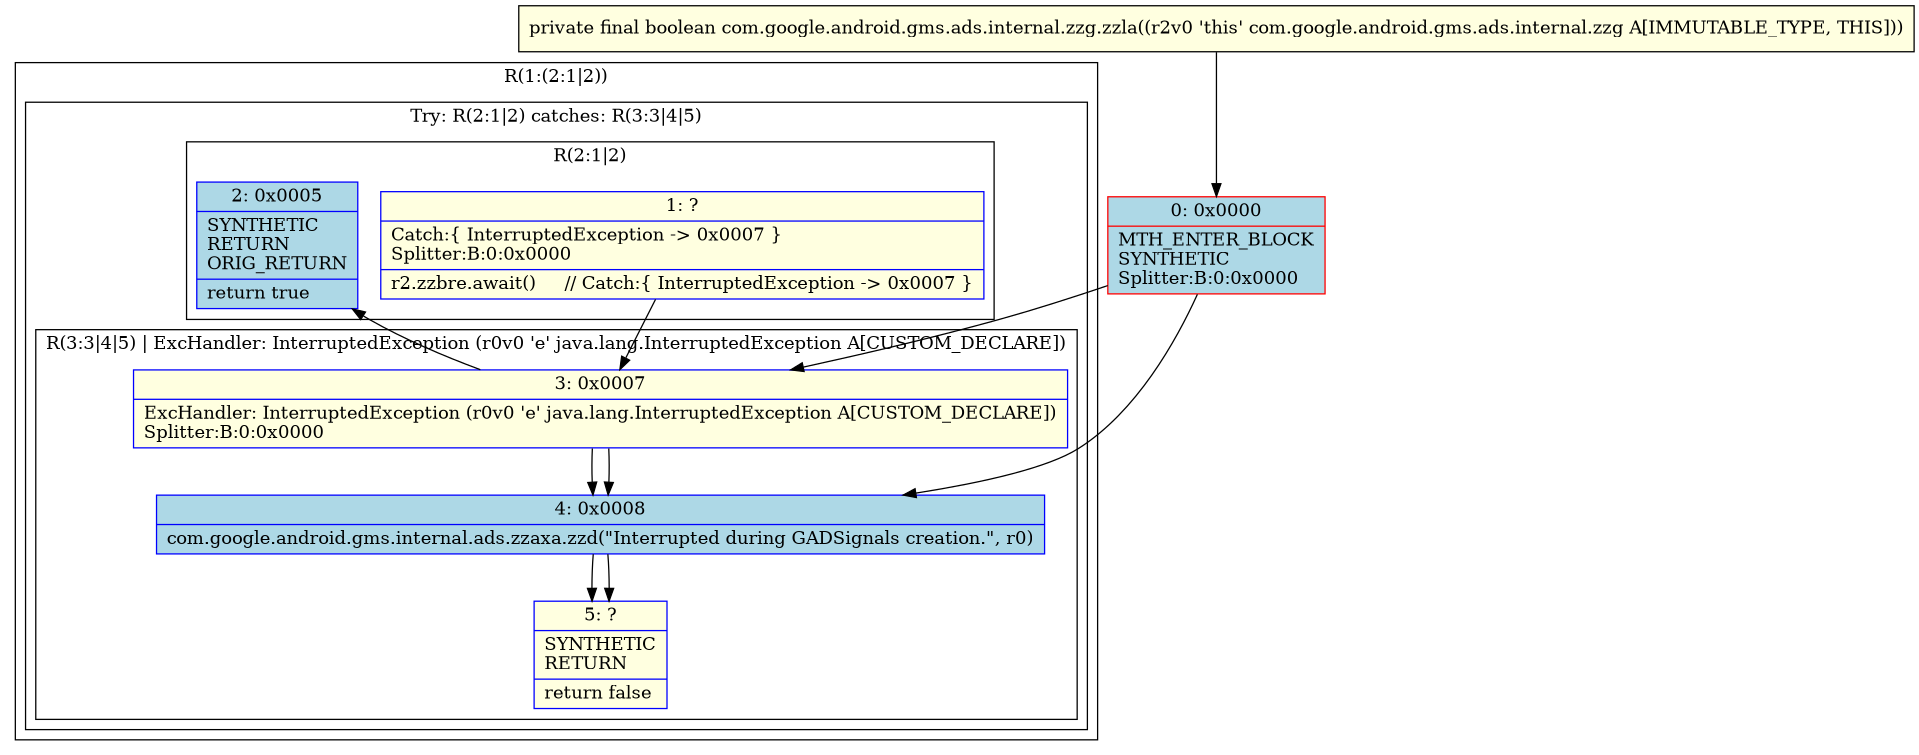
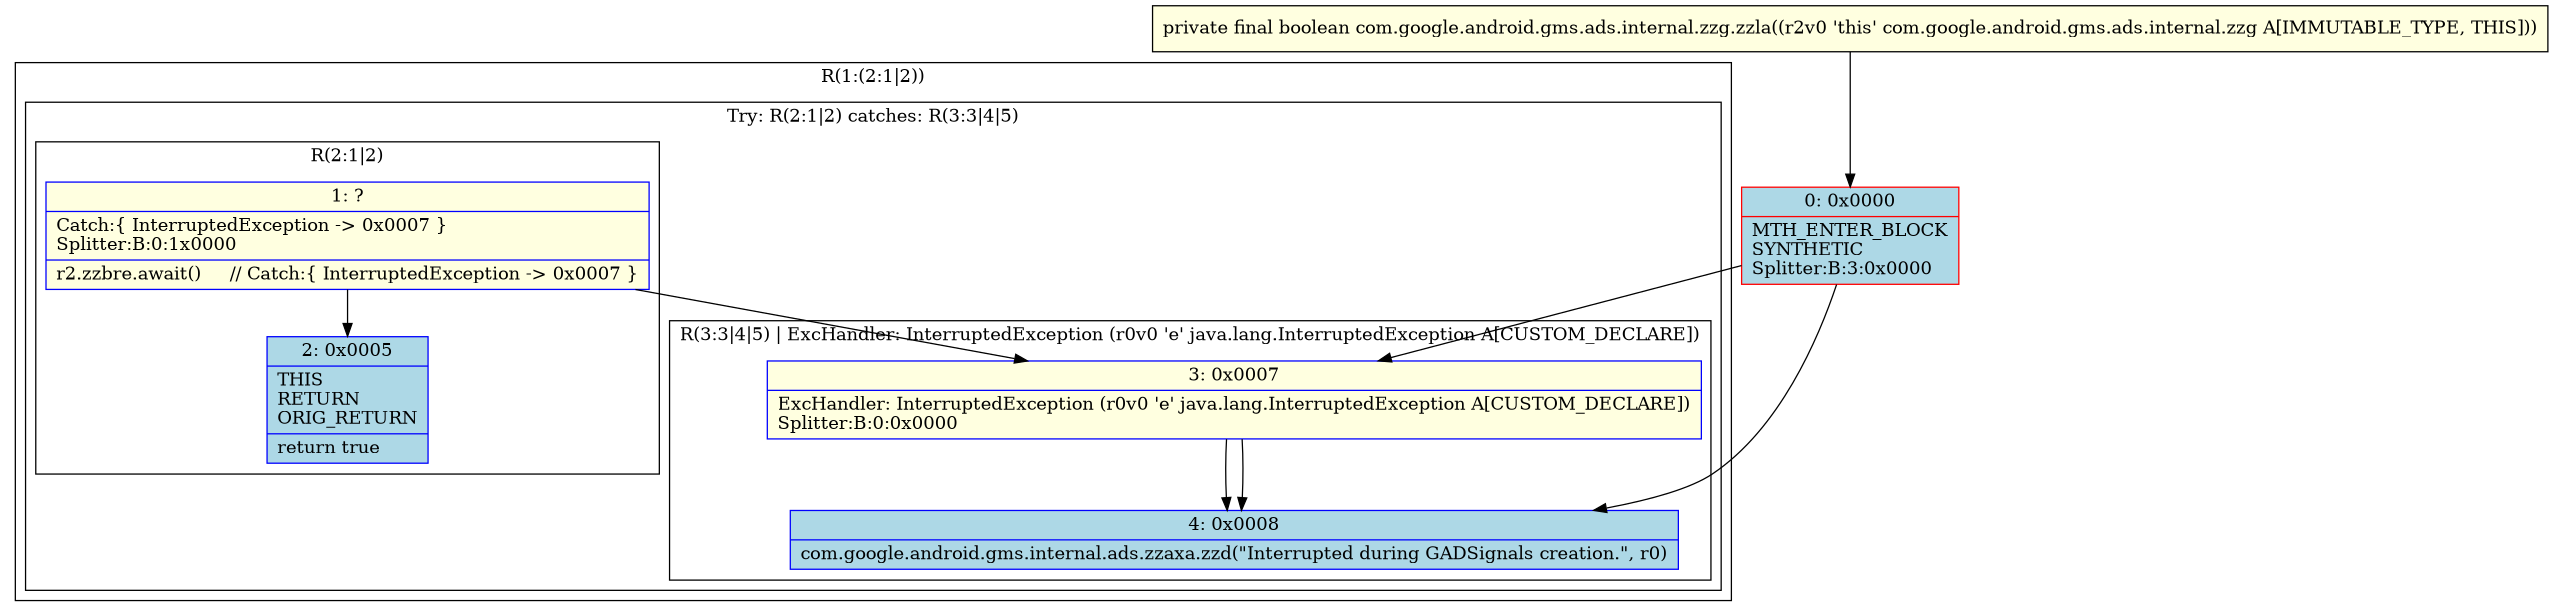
(263, 226) -> (301, 380)
(482, 254) -> (147, 245)
(1209, 279) -> (1843, 269)
(421, 345) -> (348, 306)
(601, 655) -> none
